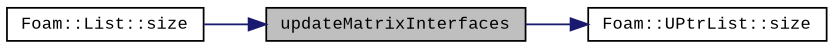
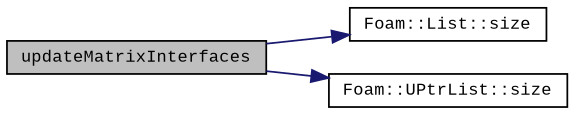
(226, 24) -> (299, 40)
